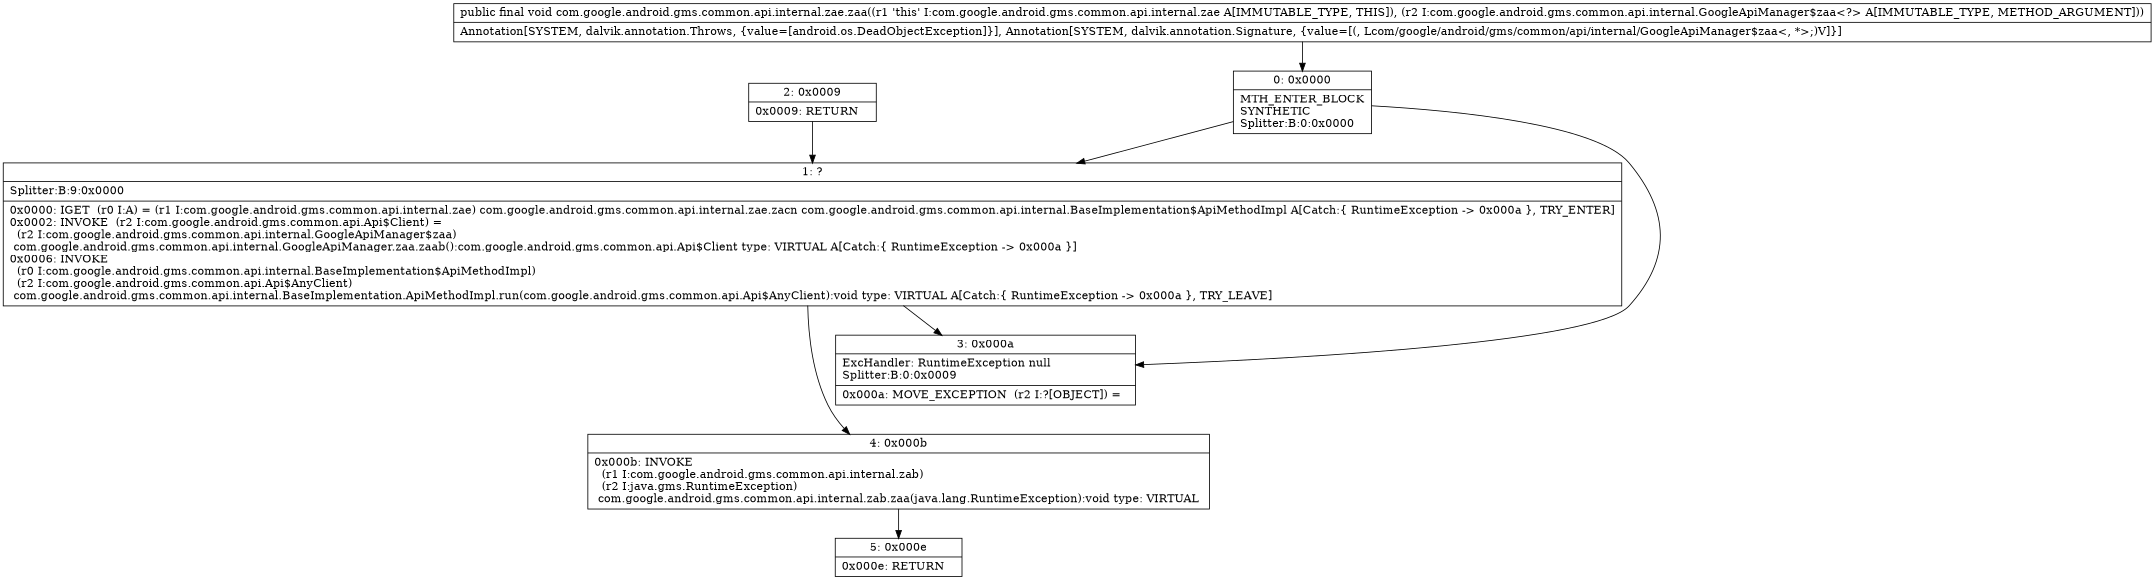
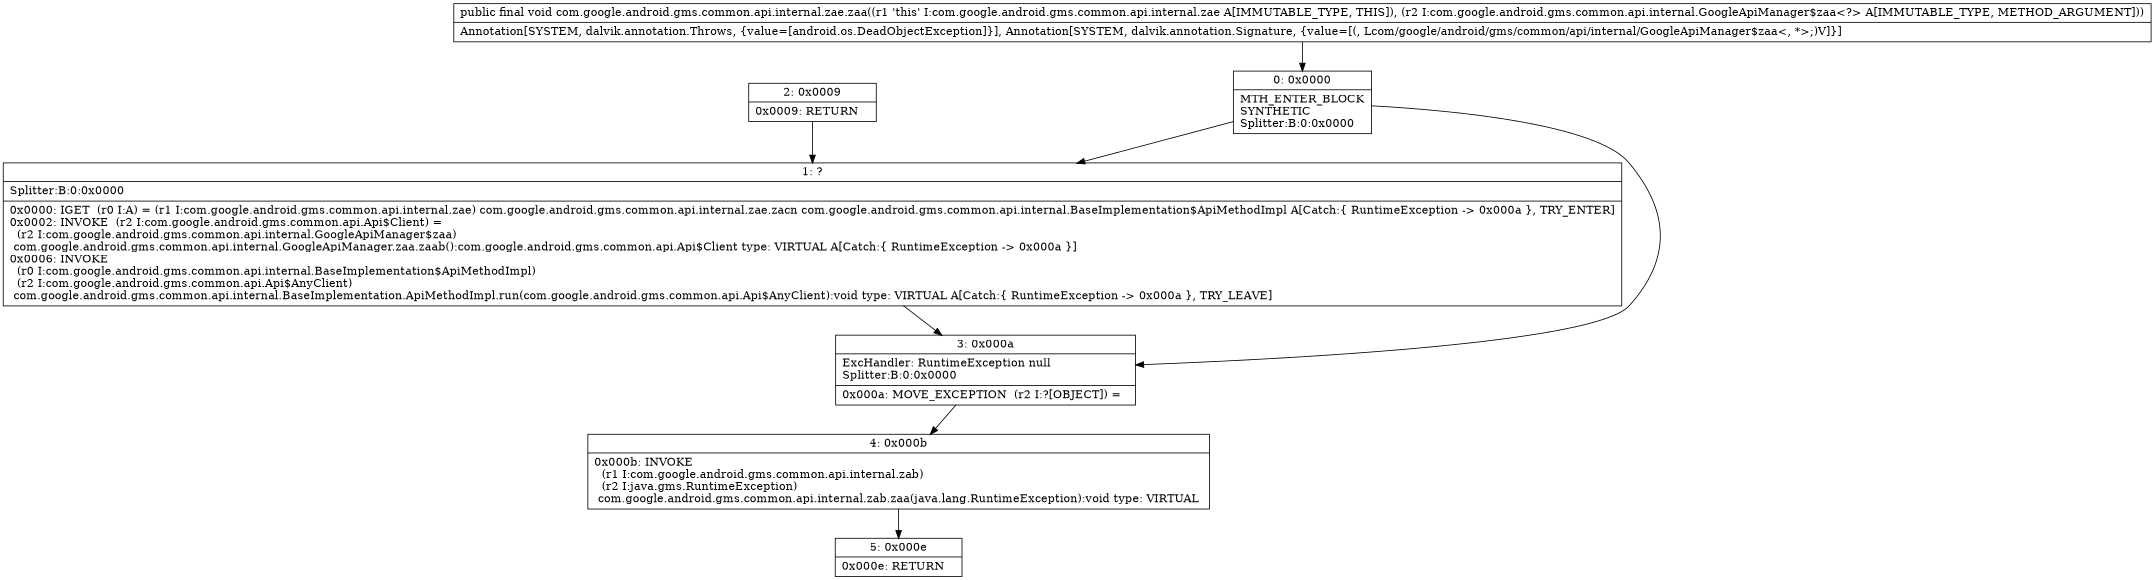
(67, 191) -> (67, 191)
(816, 370) -> (946, 417)
(900, 375) -> (900, 375)
